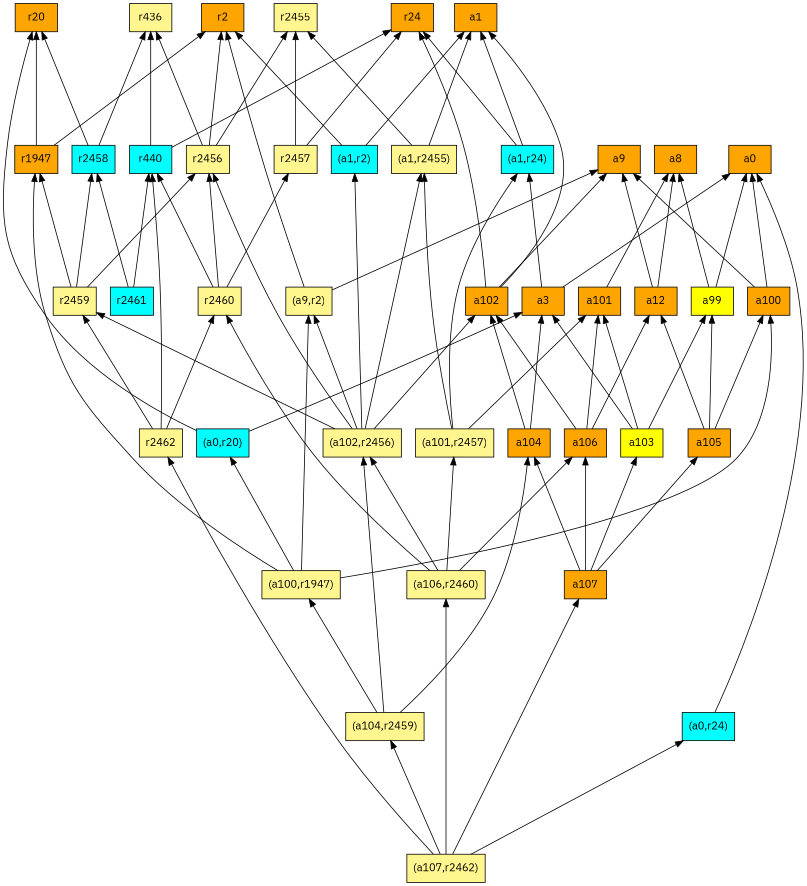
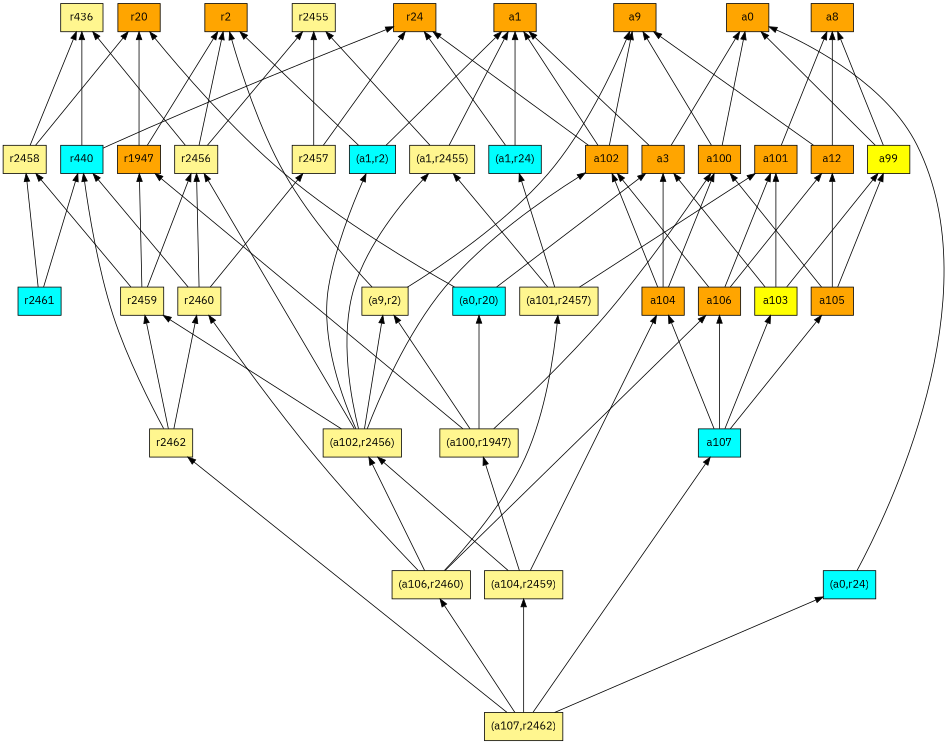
(94, 159) -> (25, 159)
(536, 234) -> (592, 91)
none -> (690, 234)
(585, 585) -> (719, 443)
